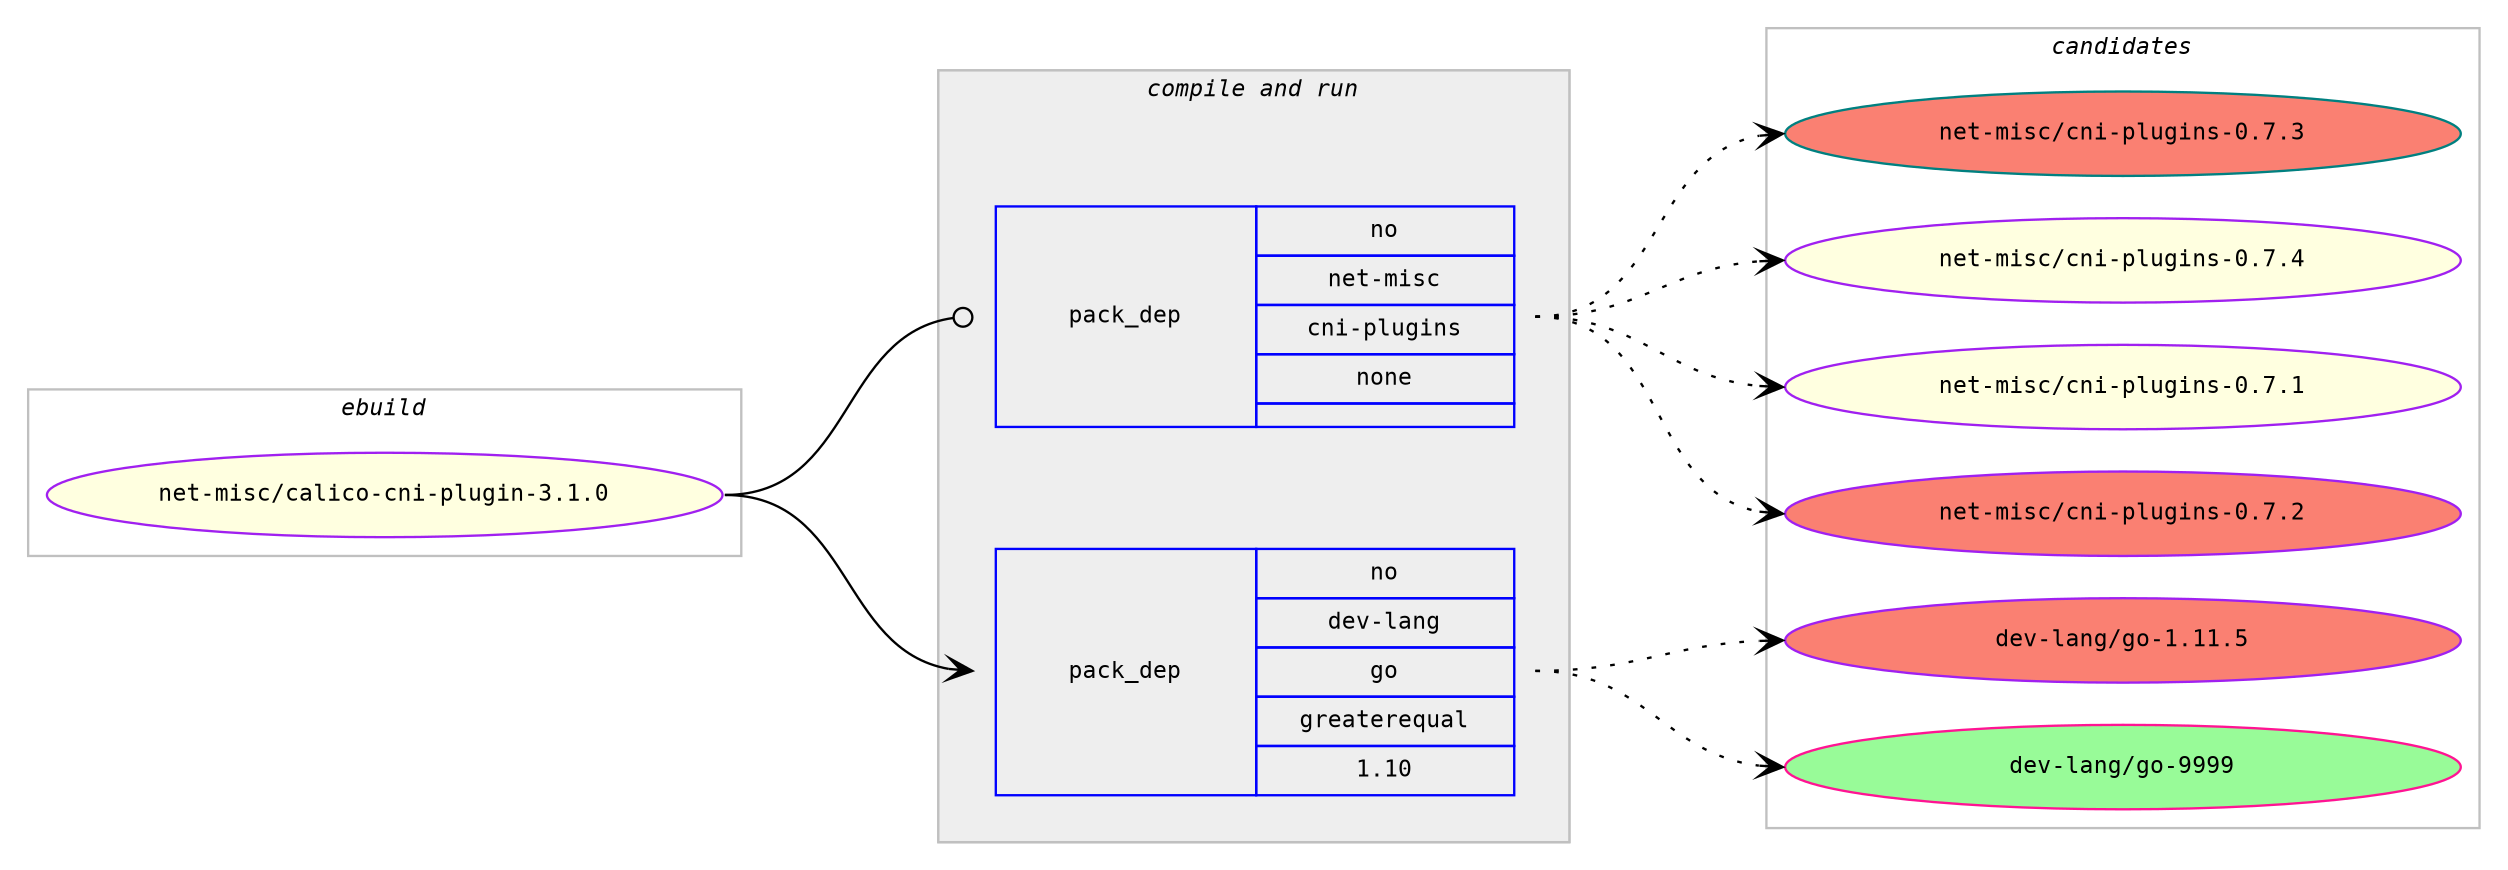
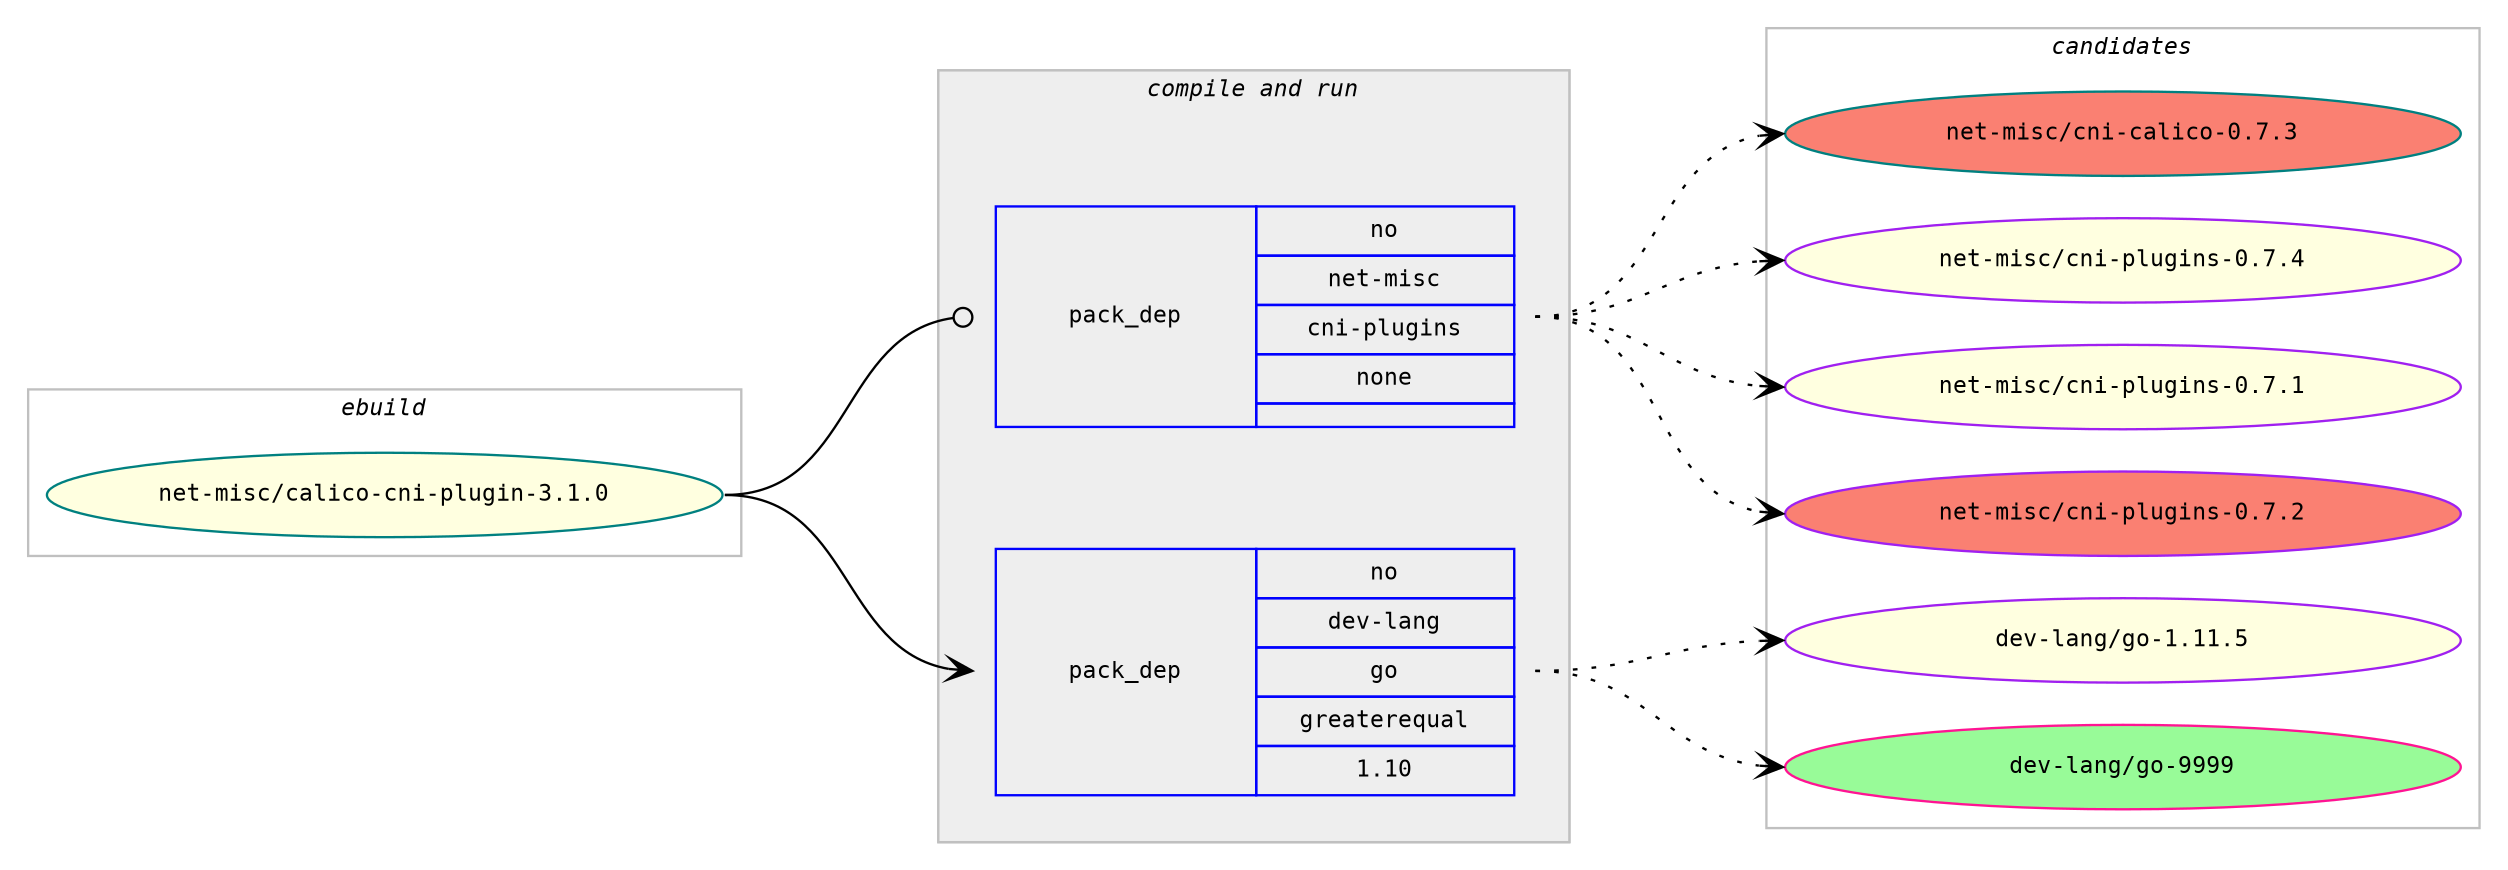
(2123, 134) -> (2123, 134)
(385, 495) -> (385, 495)
(2123, 640) -> (2123, 640)
